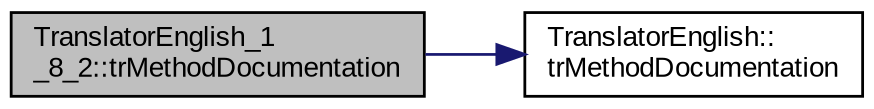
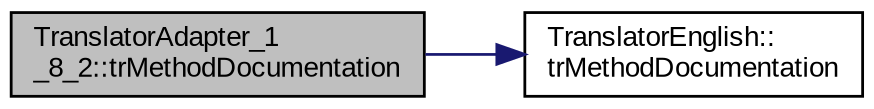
(218, 54) -> (218, 54)
